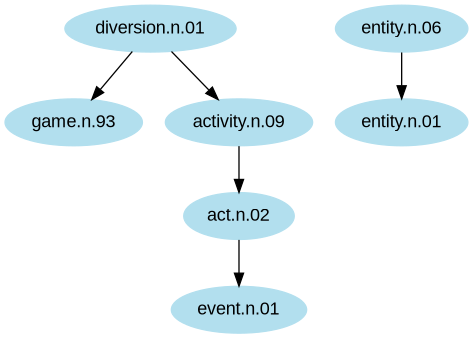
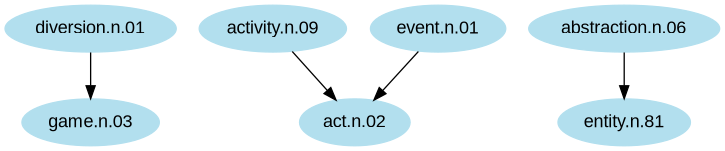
(402, 29) -> (624, 29)
(190, 71) -> none
(74, 122) -> (91, 122)
(402, 122) -> (624, 122)
(239, 256) -> (401, 71)
